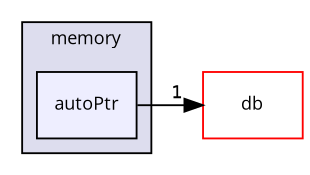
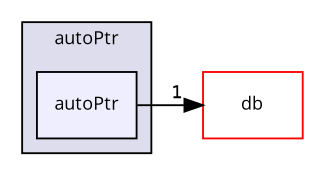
(87, 40) -> (87, 40)
